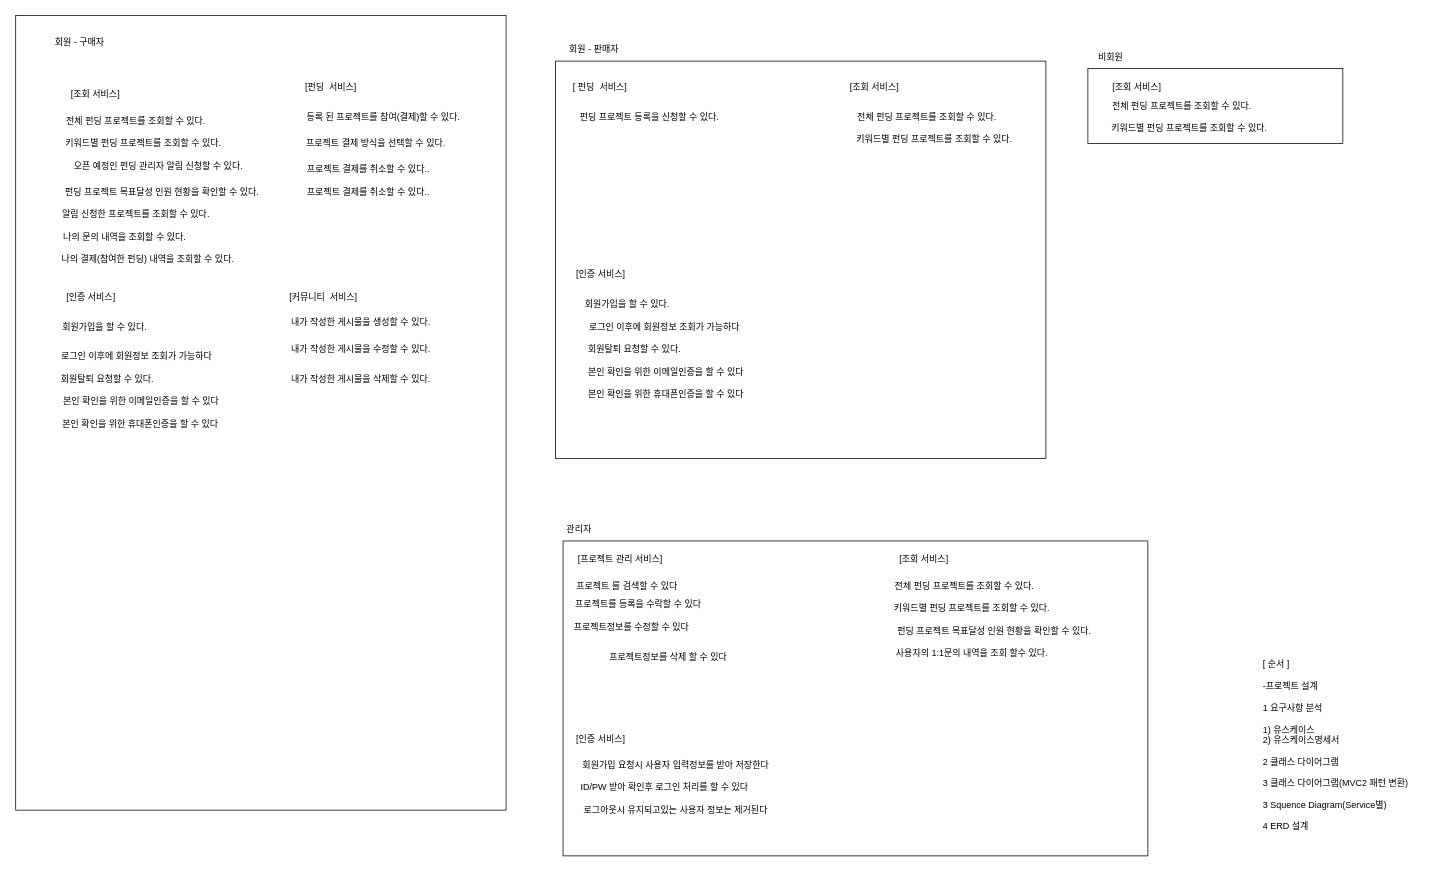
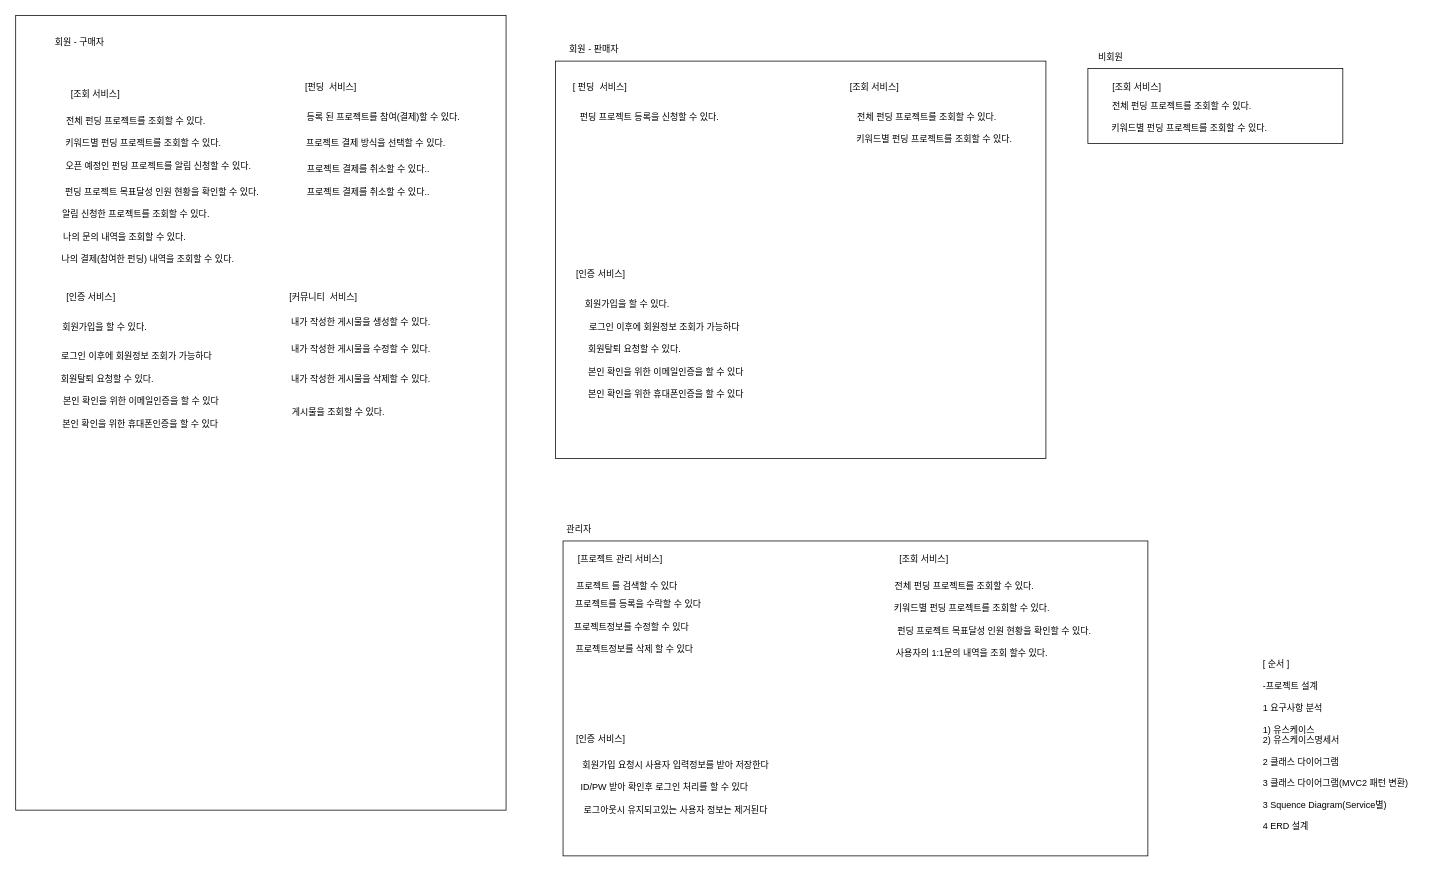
(158, 166) -> (158, 166)
none -> (338, 413)
(668, 657) -> (634, 650)
